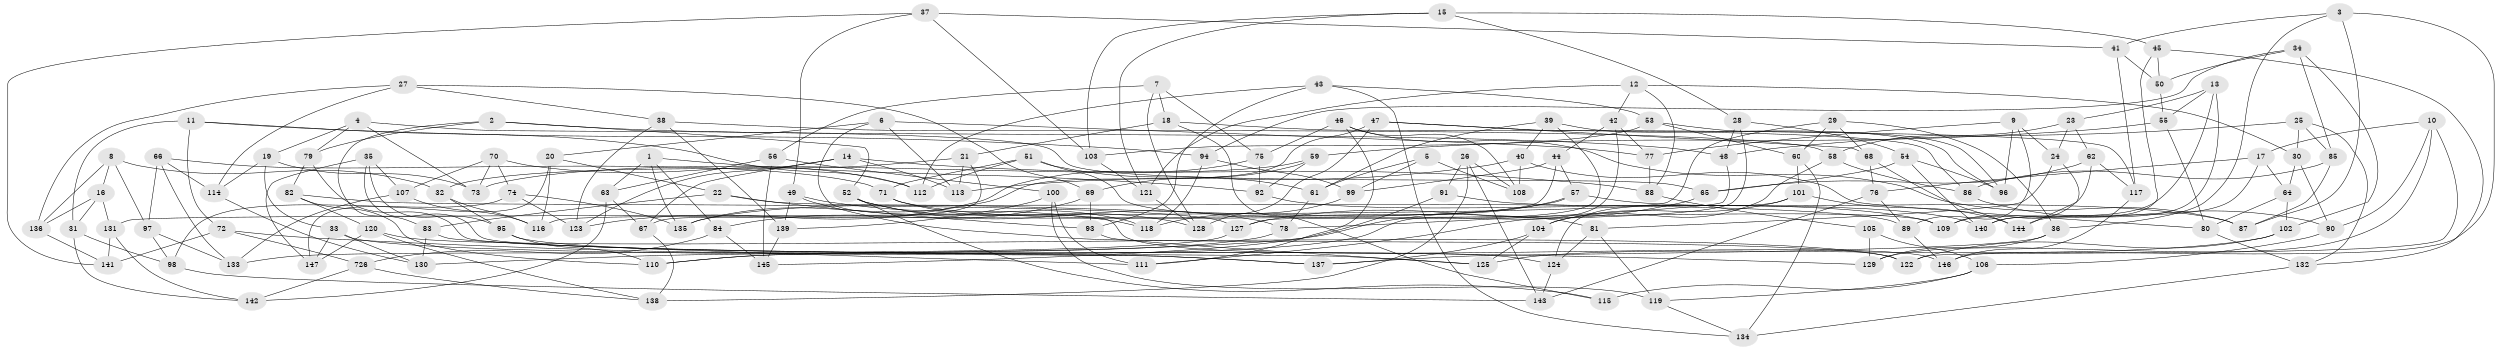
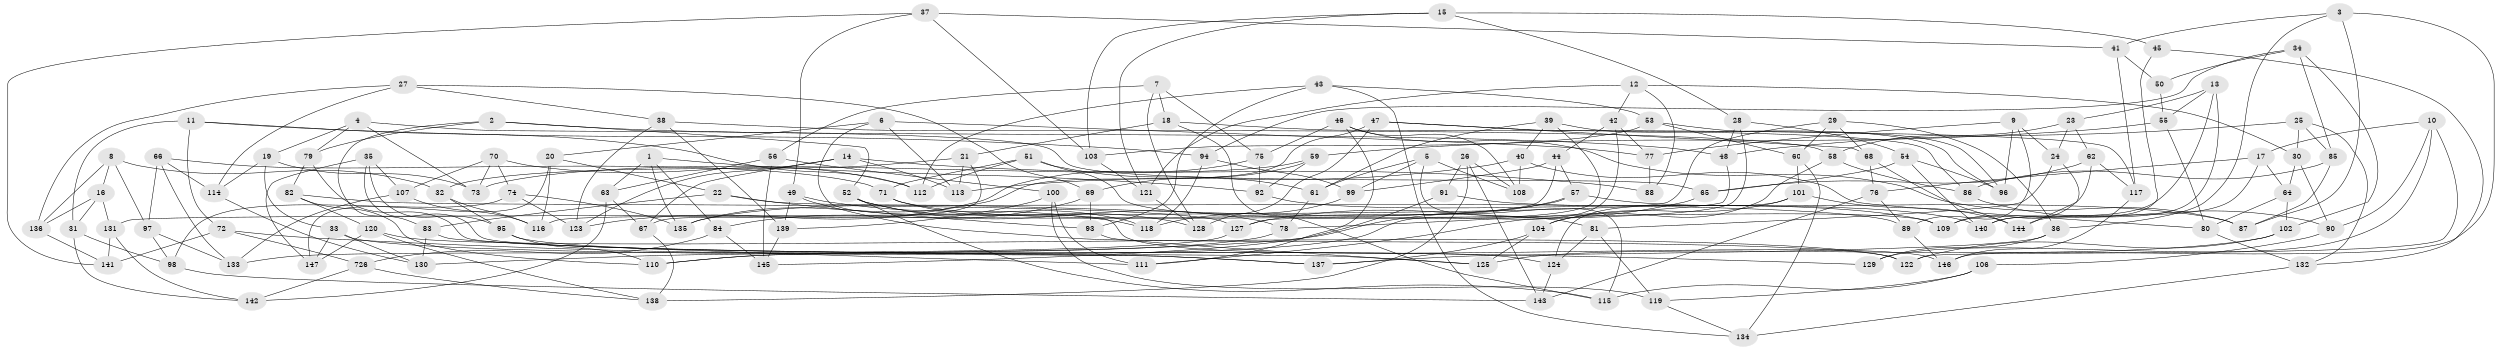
(2158, 67) -> none
none -> (1613, 220)
(1869, 229) -> none
